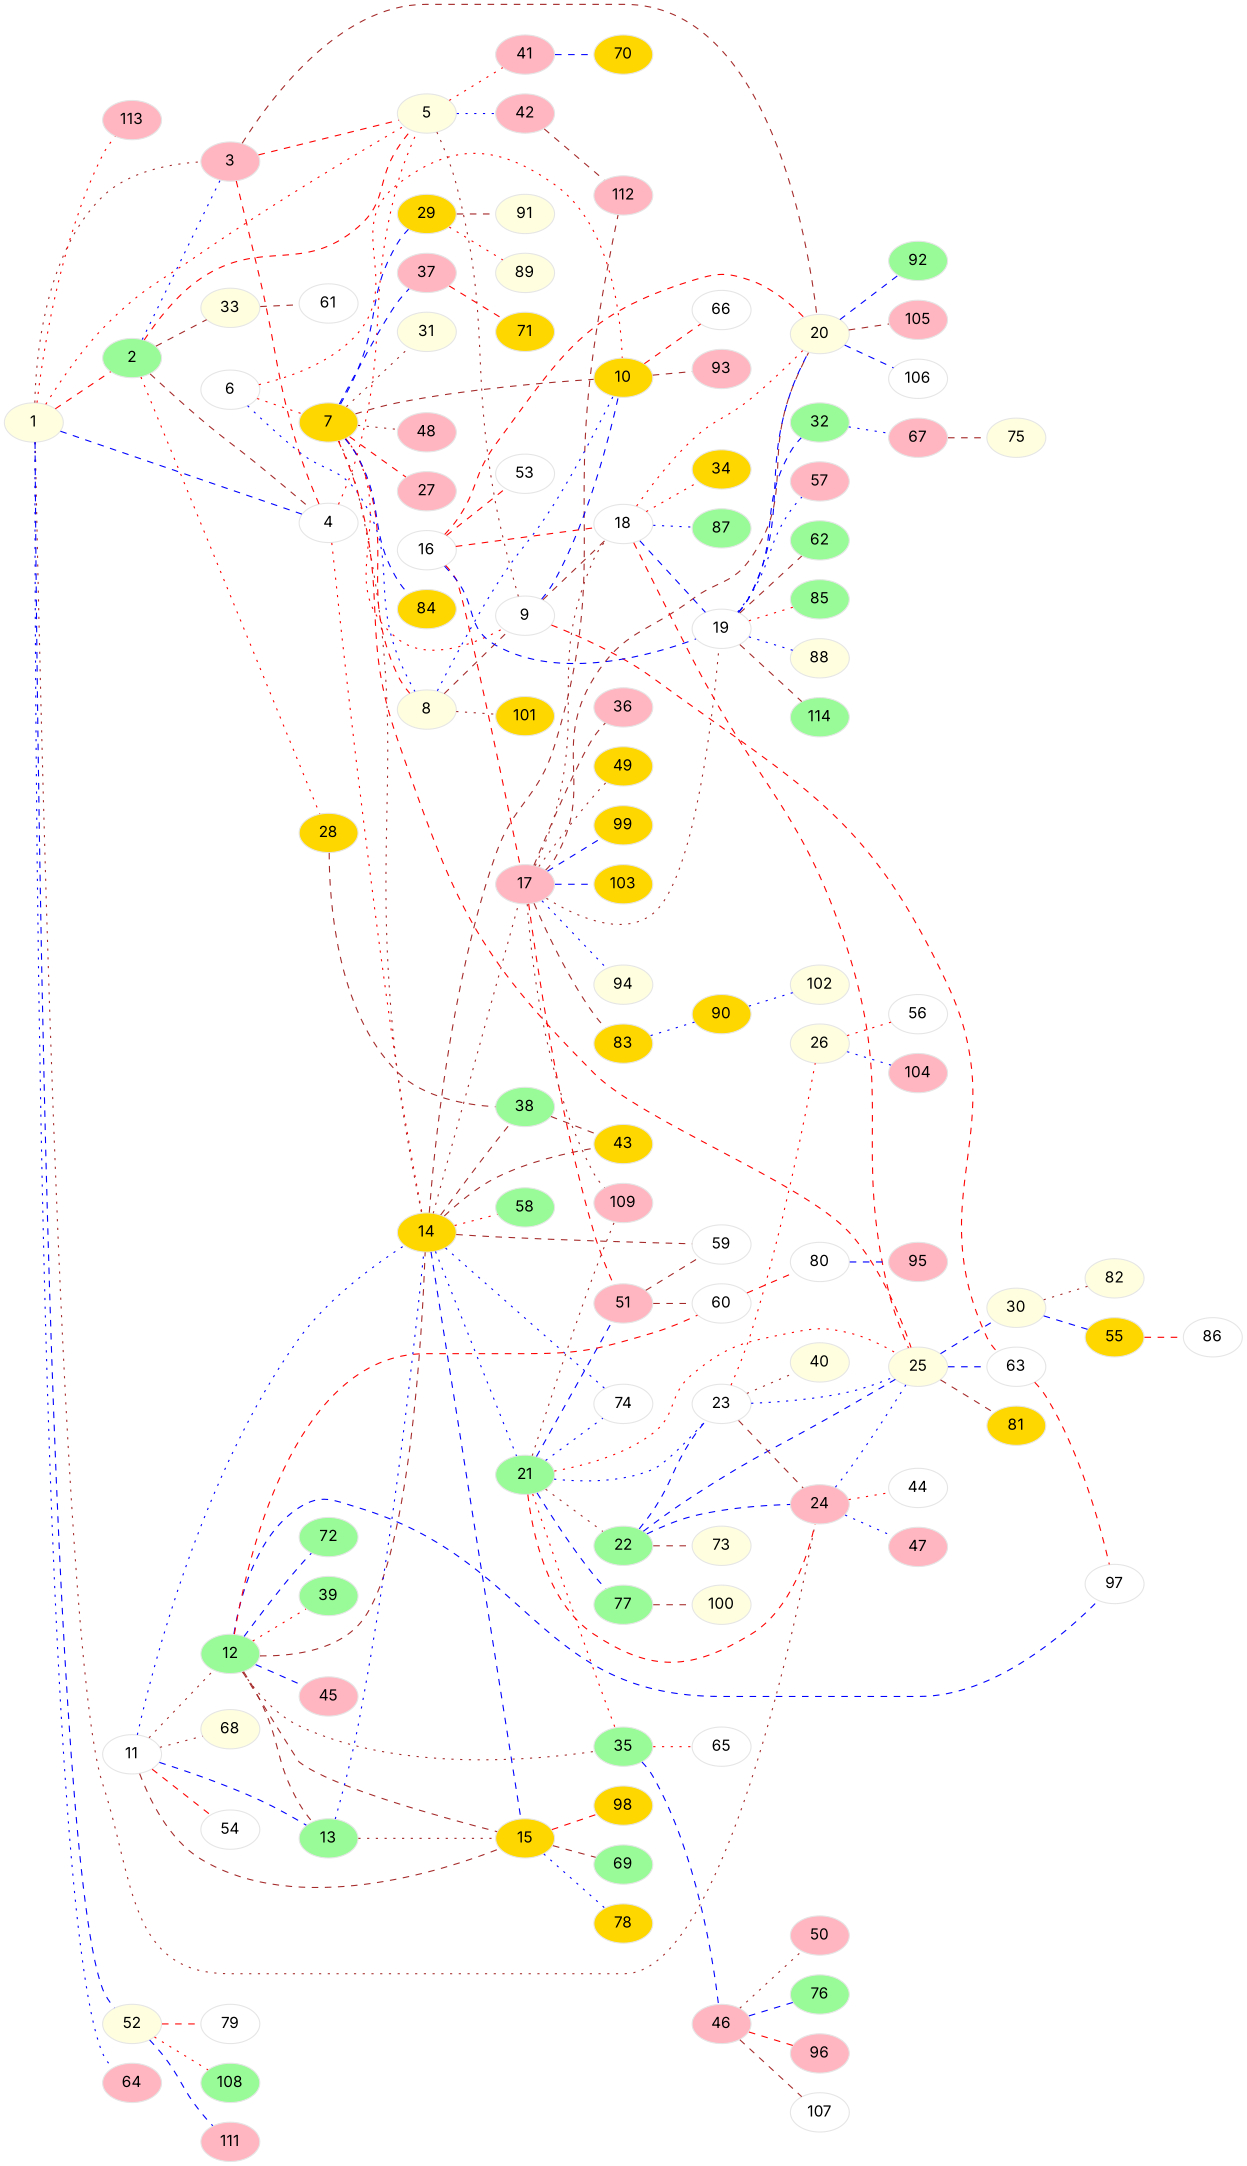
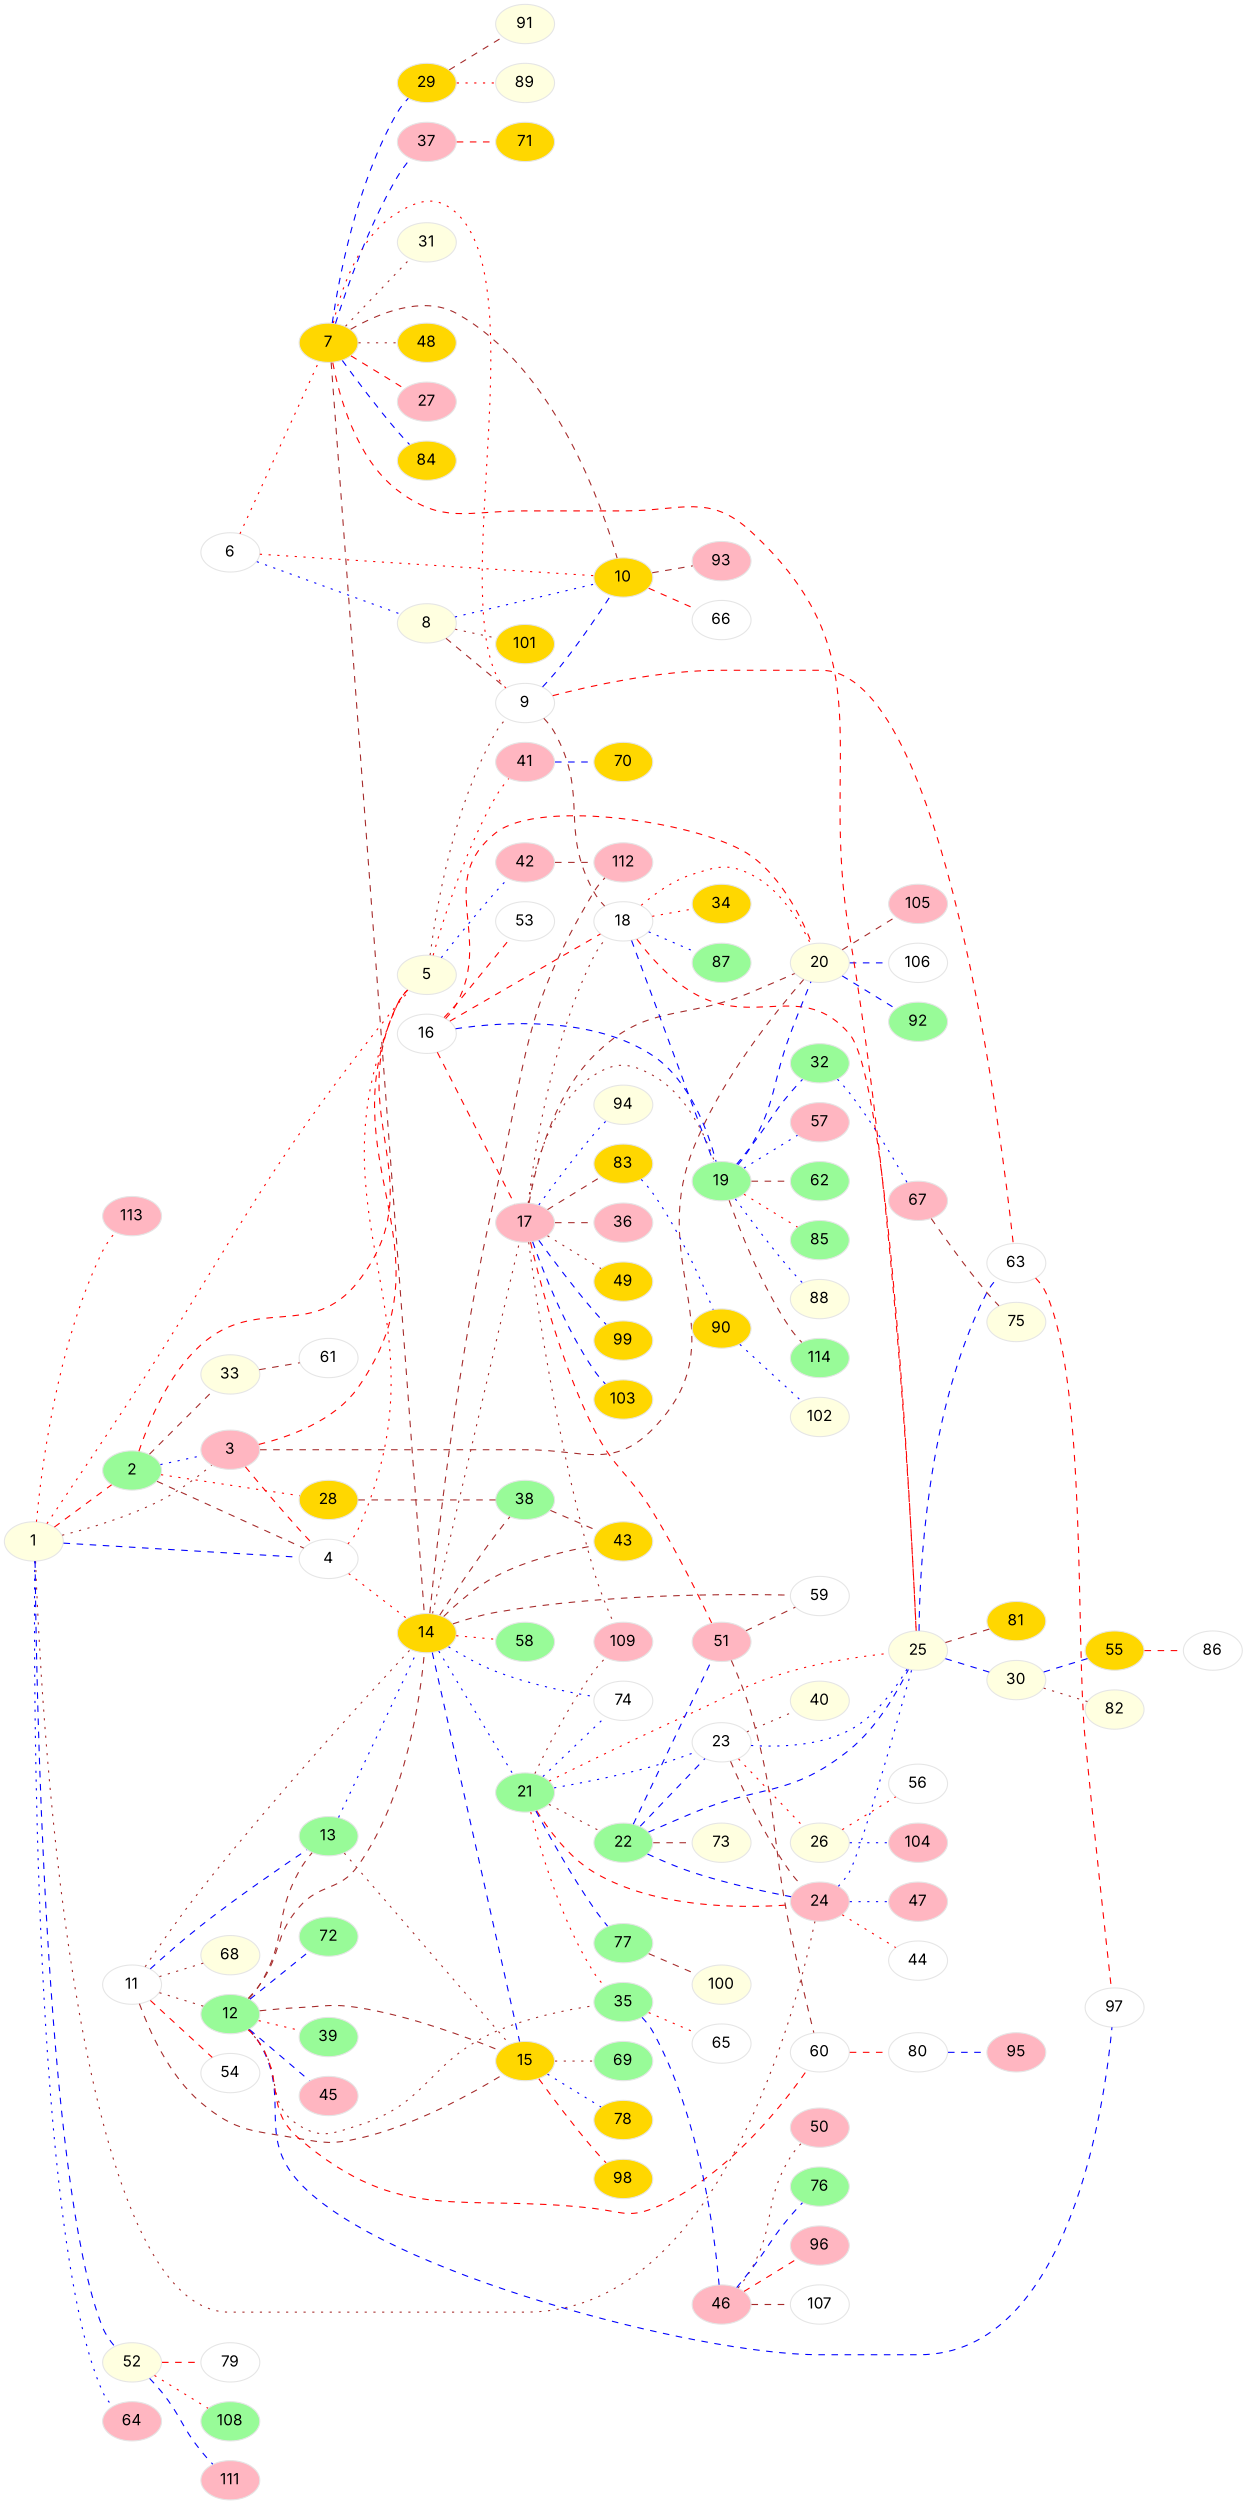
(427, 432) -> (427, 343)
(378, 566) -> none
(722, 629) -> (722, 1181)
(387, 825) -> (378, 988)
(574, 1389) -> (672, 1742)
(228, 1464) -> (272, 1804)
(574, 1851) -> (574, 2061)
